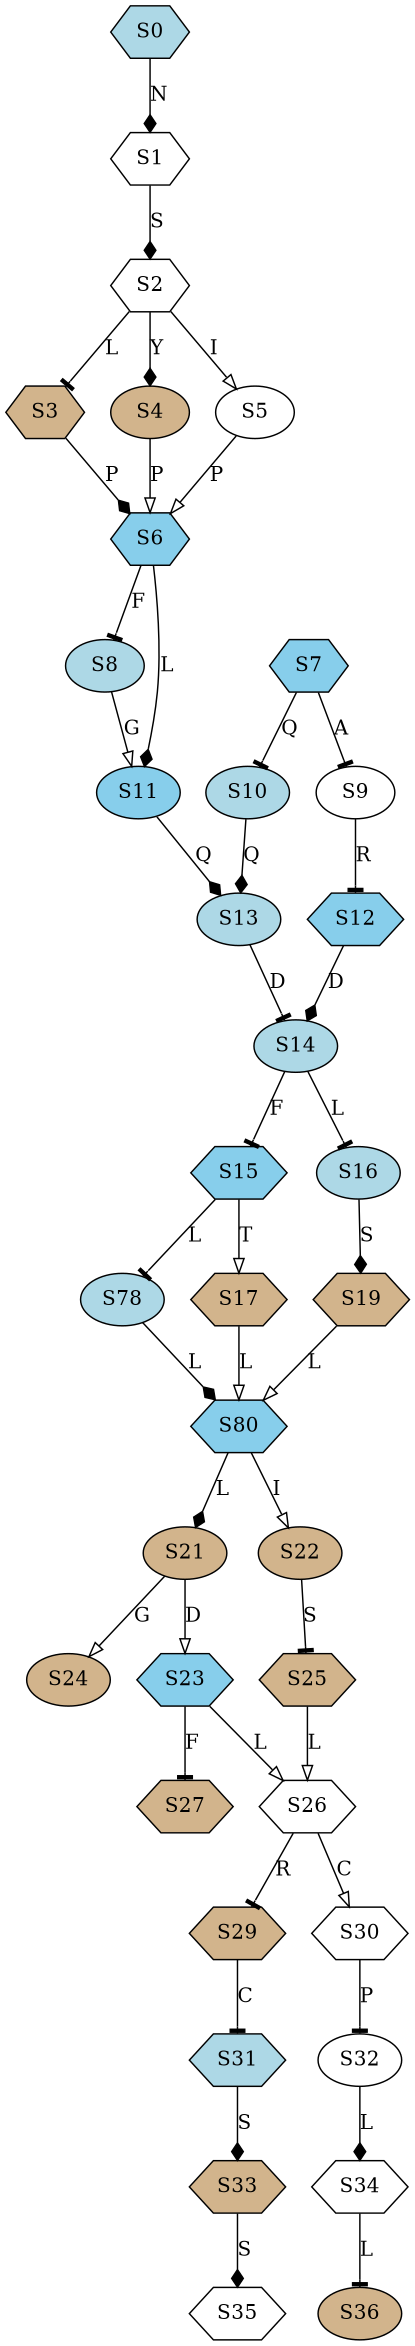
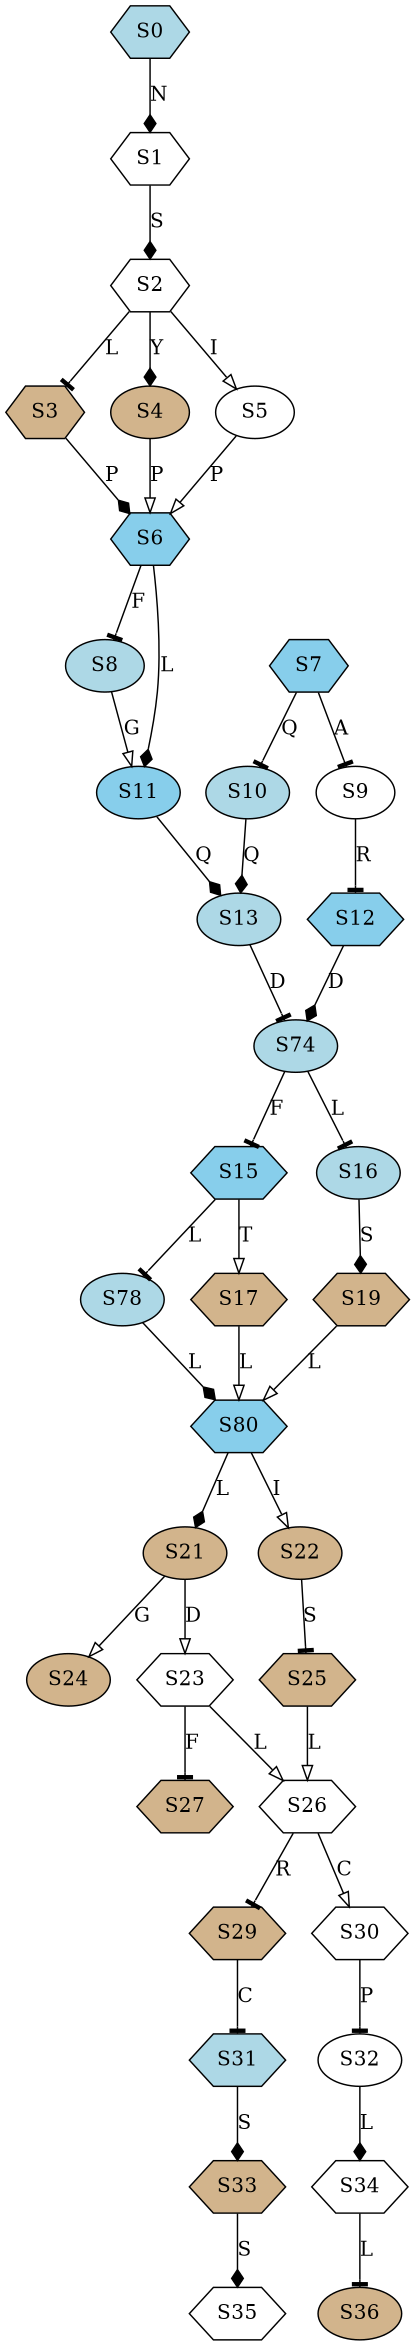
(296, 1046) -> (296, 1046)
(185, 1680) -> (185, 1680)
